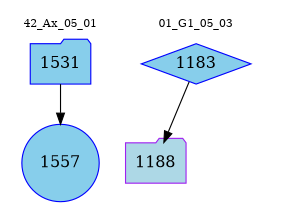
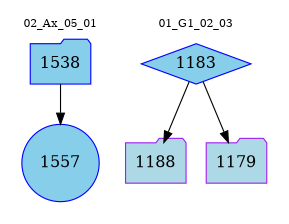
(61, 24) -> (61, 24)
(196, 24) -> (196, 24)
(61, 64) -> (61, 64)
none -> (236, 163)
